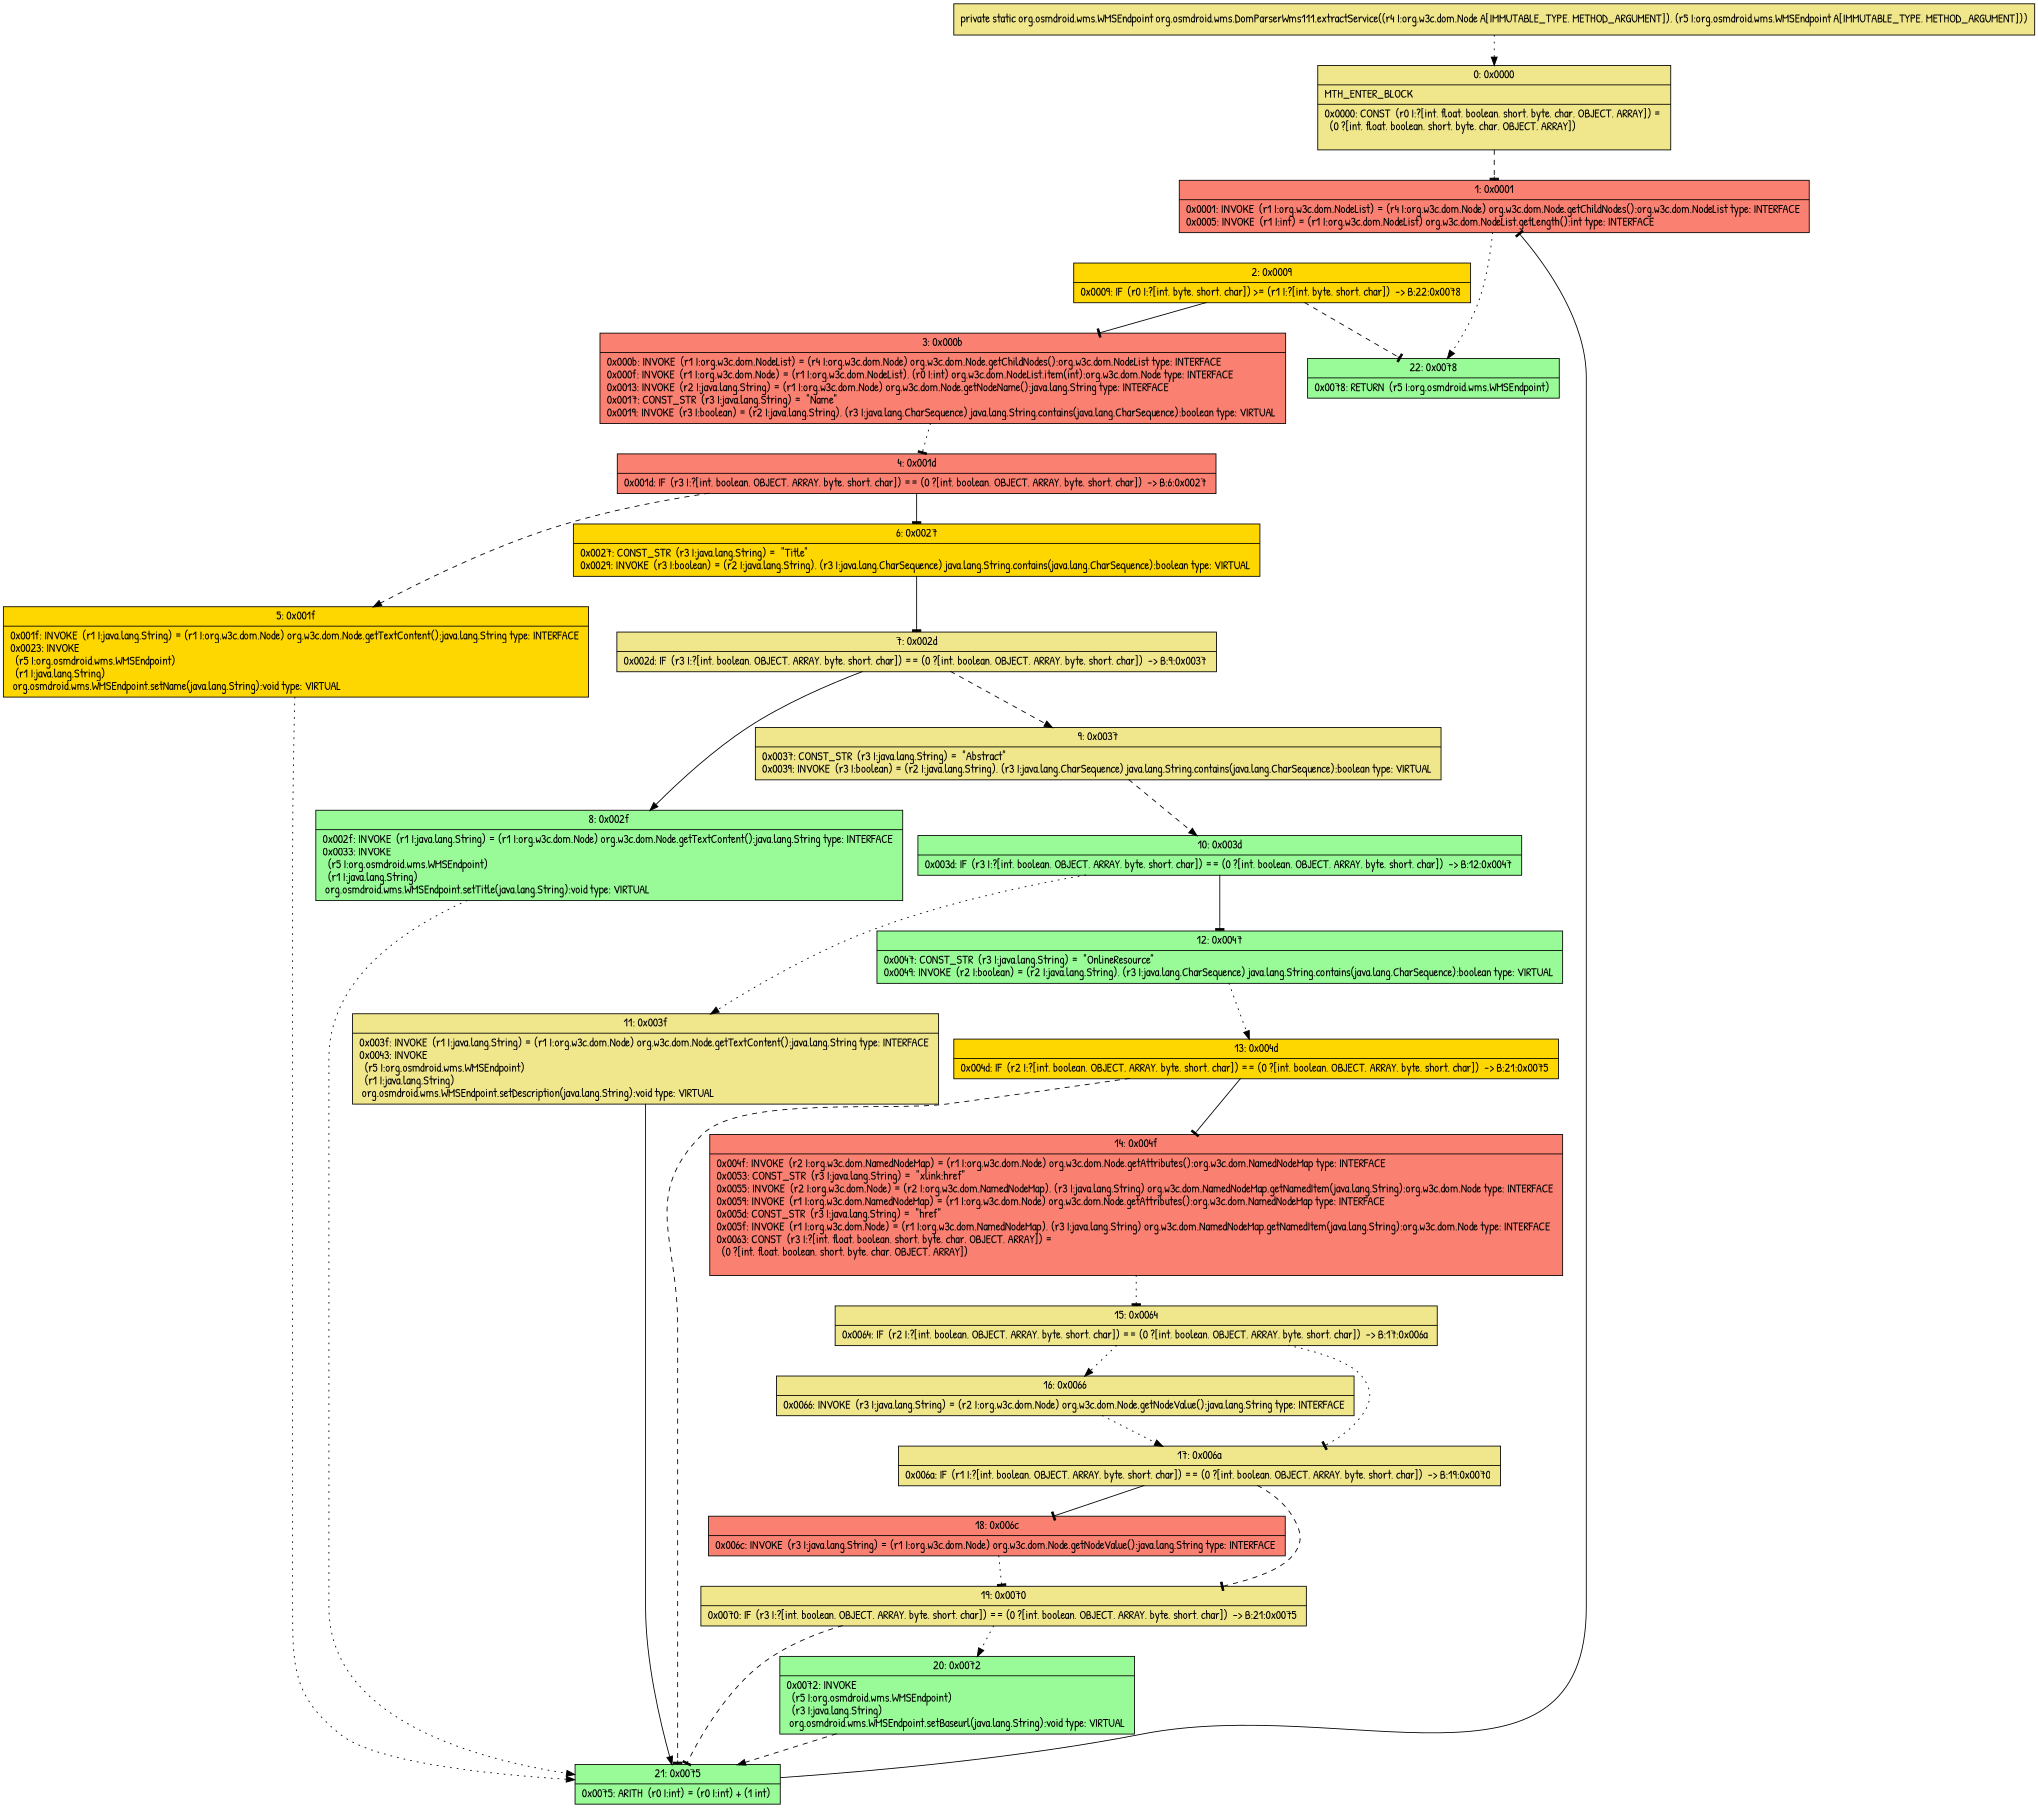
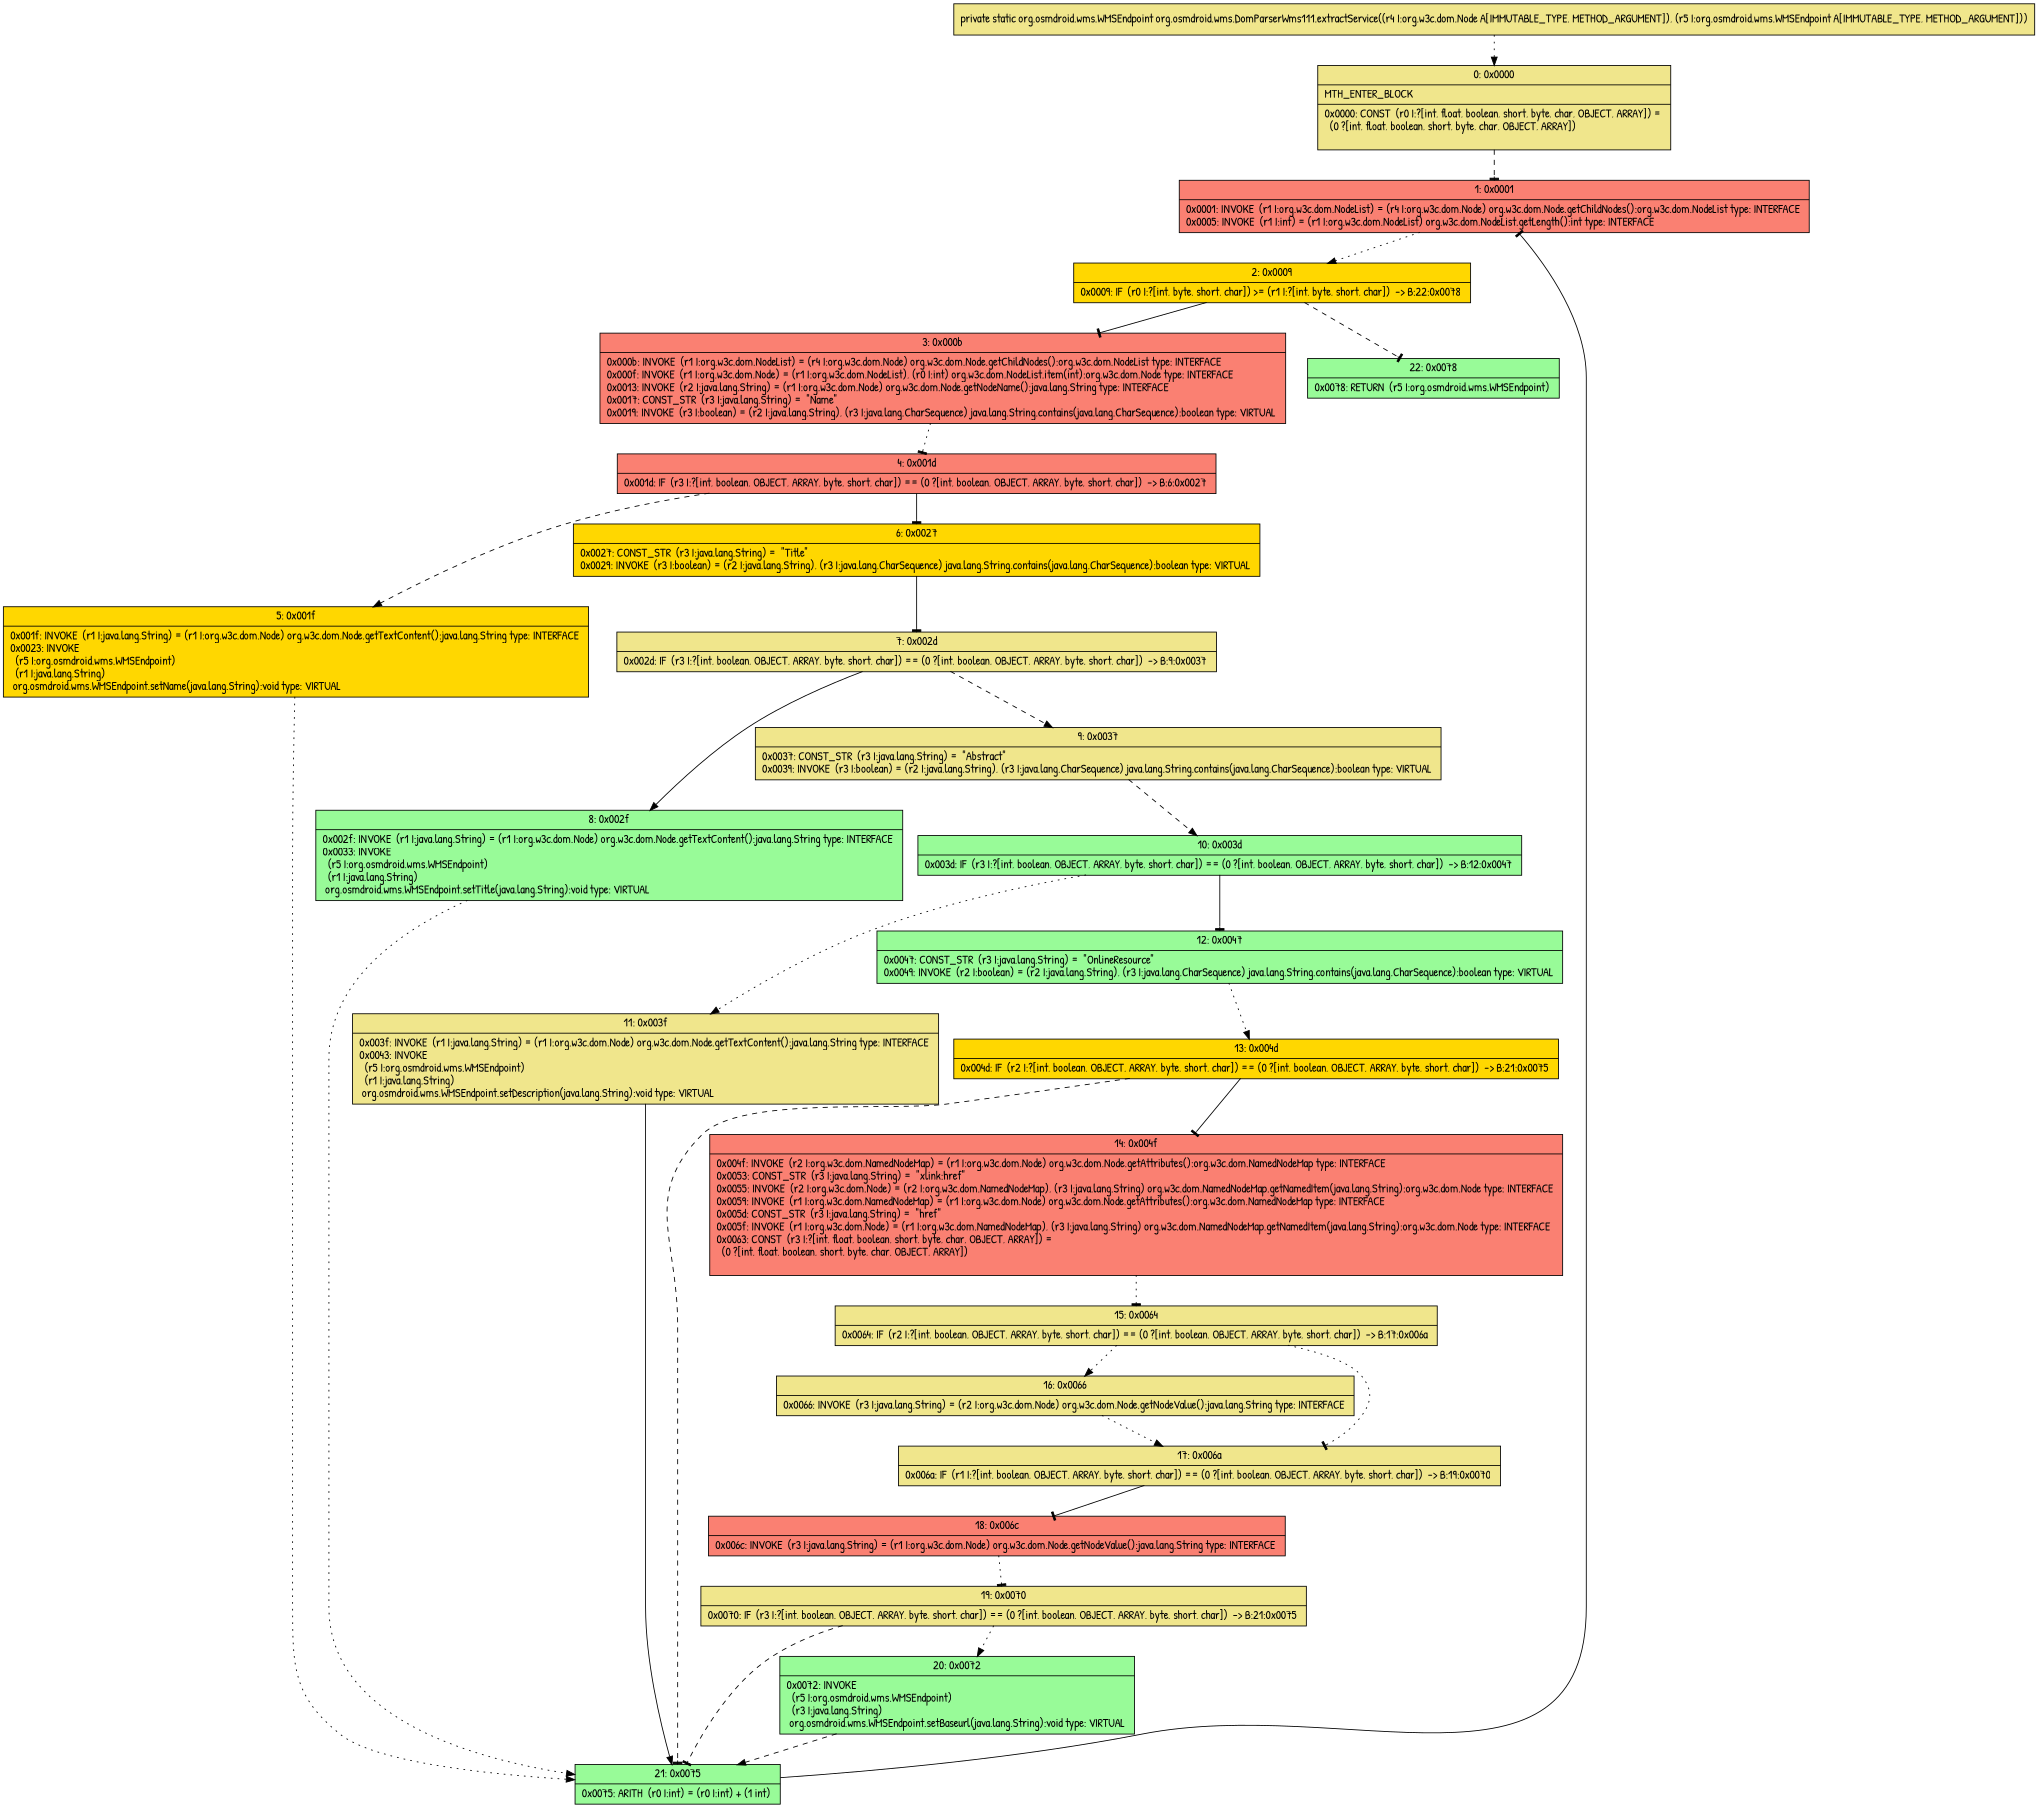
(1481, 295) -> (1378, 247)
(1297, 1549) -> none
